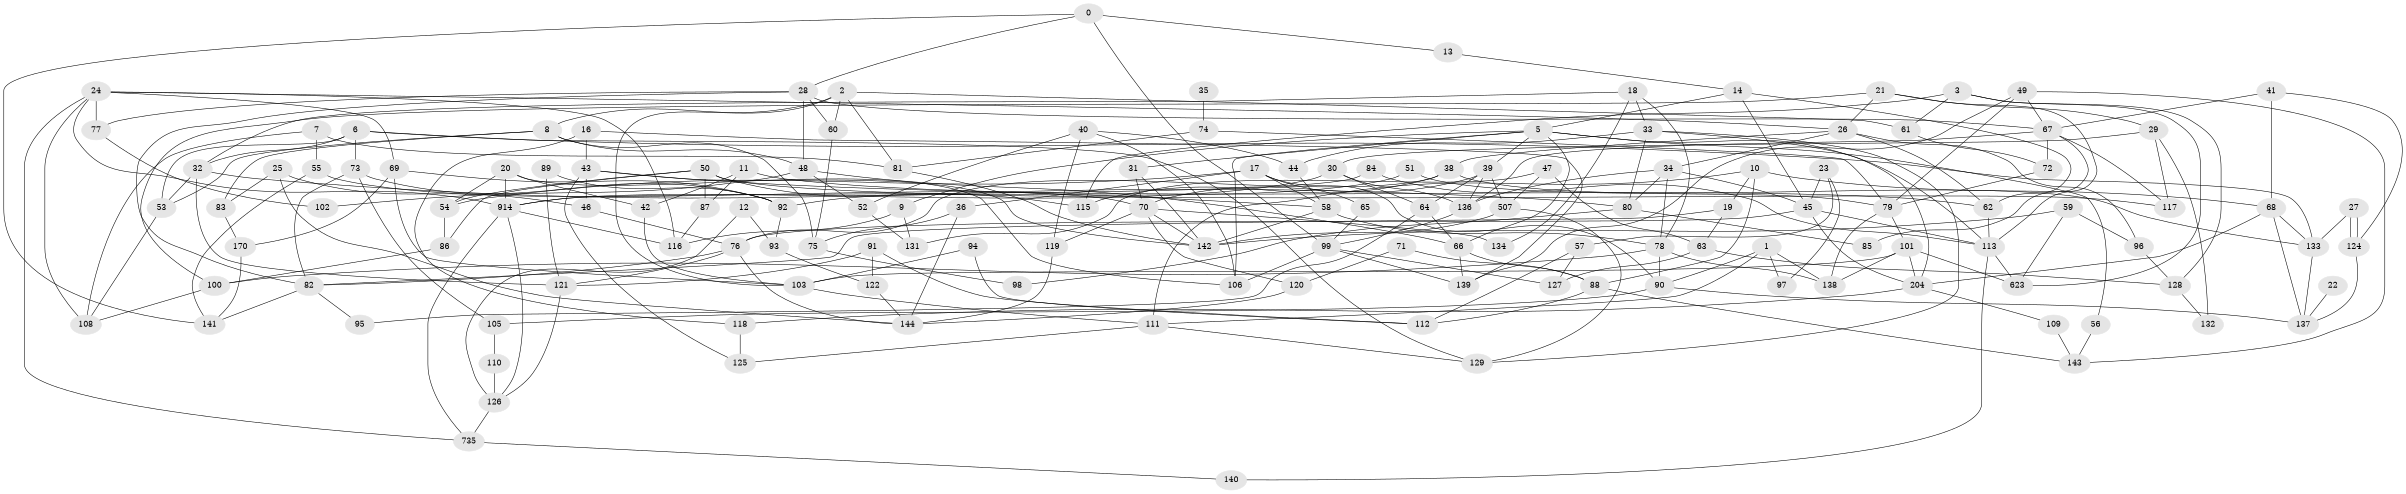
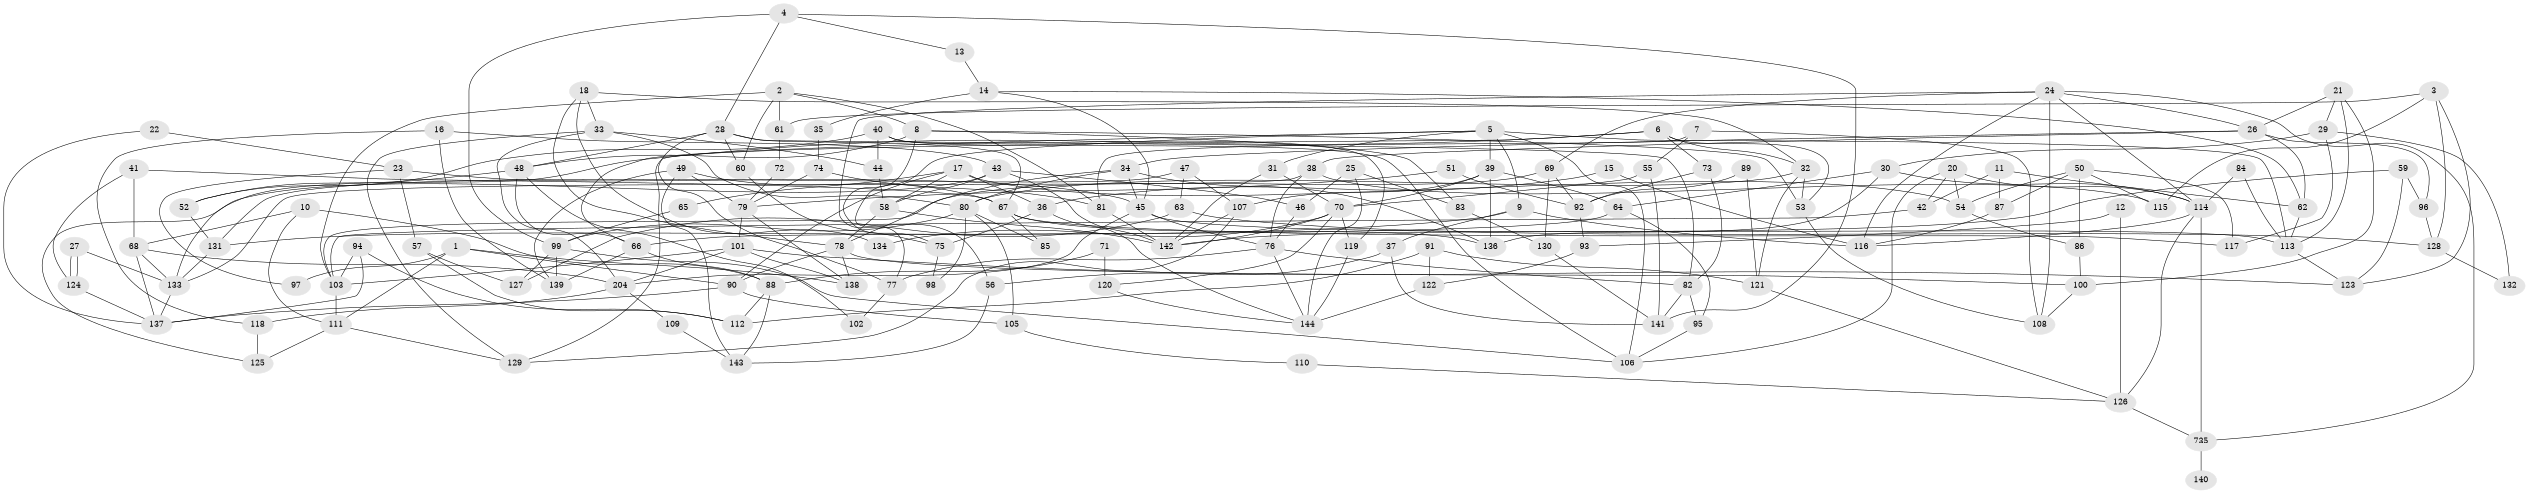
(1089, 14) -> (784, 14)
(1647, 109) -> (899, 106)
none -> (276, 150)
(2048, 152) -> none
none -> (1609, 169)
(505, 208) -> (2201, 208)
(1505, 208) -> (1240, 208)
(1728, 208) -> none
(1369, 238) -> (760, 227)
(240, 247) -> (1545, 247)
none -> (1391, 247)
(413, 262) -> (1007, 256)
none -> (195, 266)
(651, 272) -> (1087, 260)
(2017, 286) -> (2348, 286)
none -> (279, 308)
none -> (1663, 344)
(1694, 467) -> none
